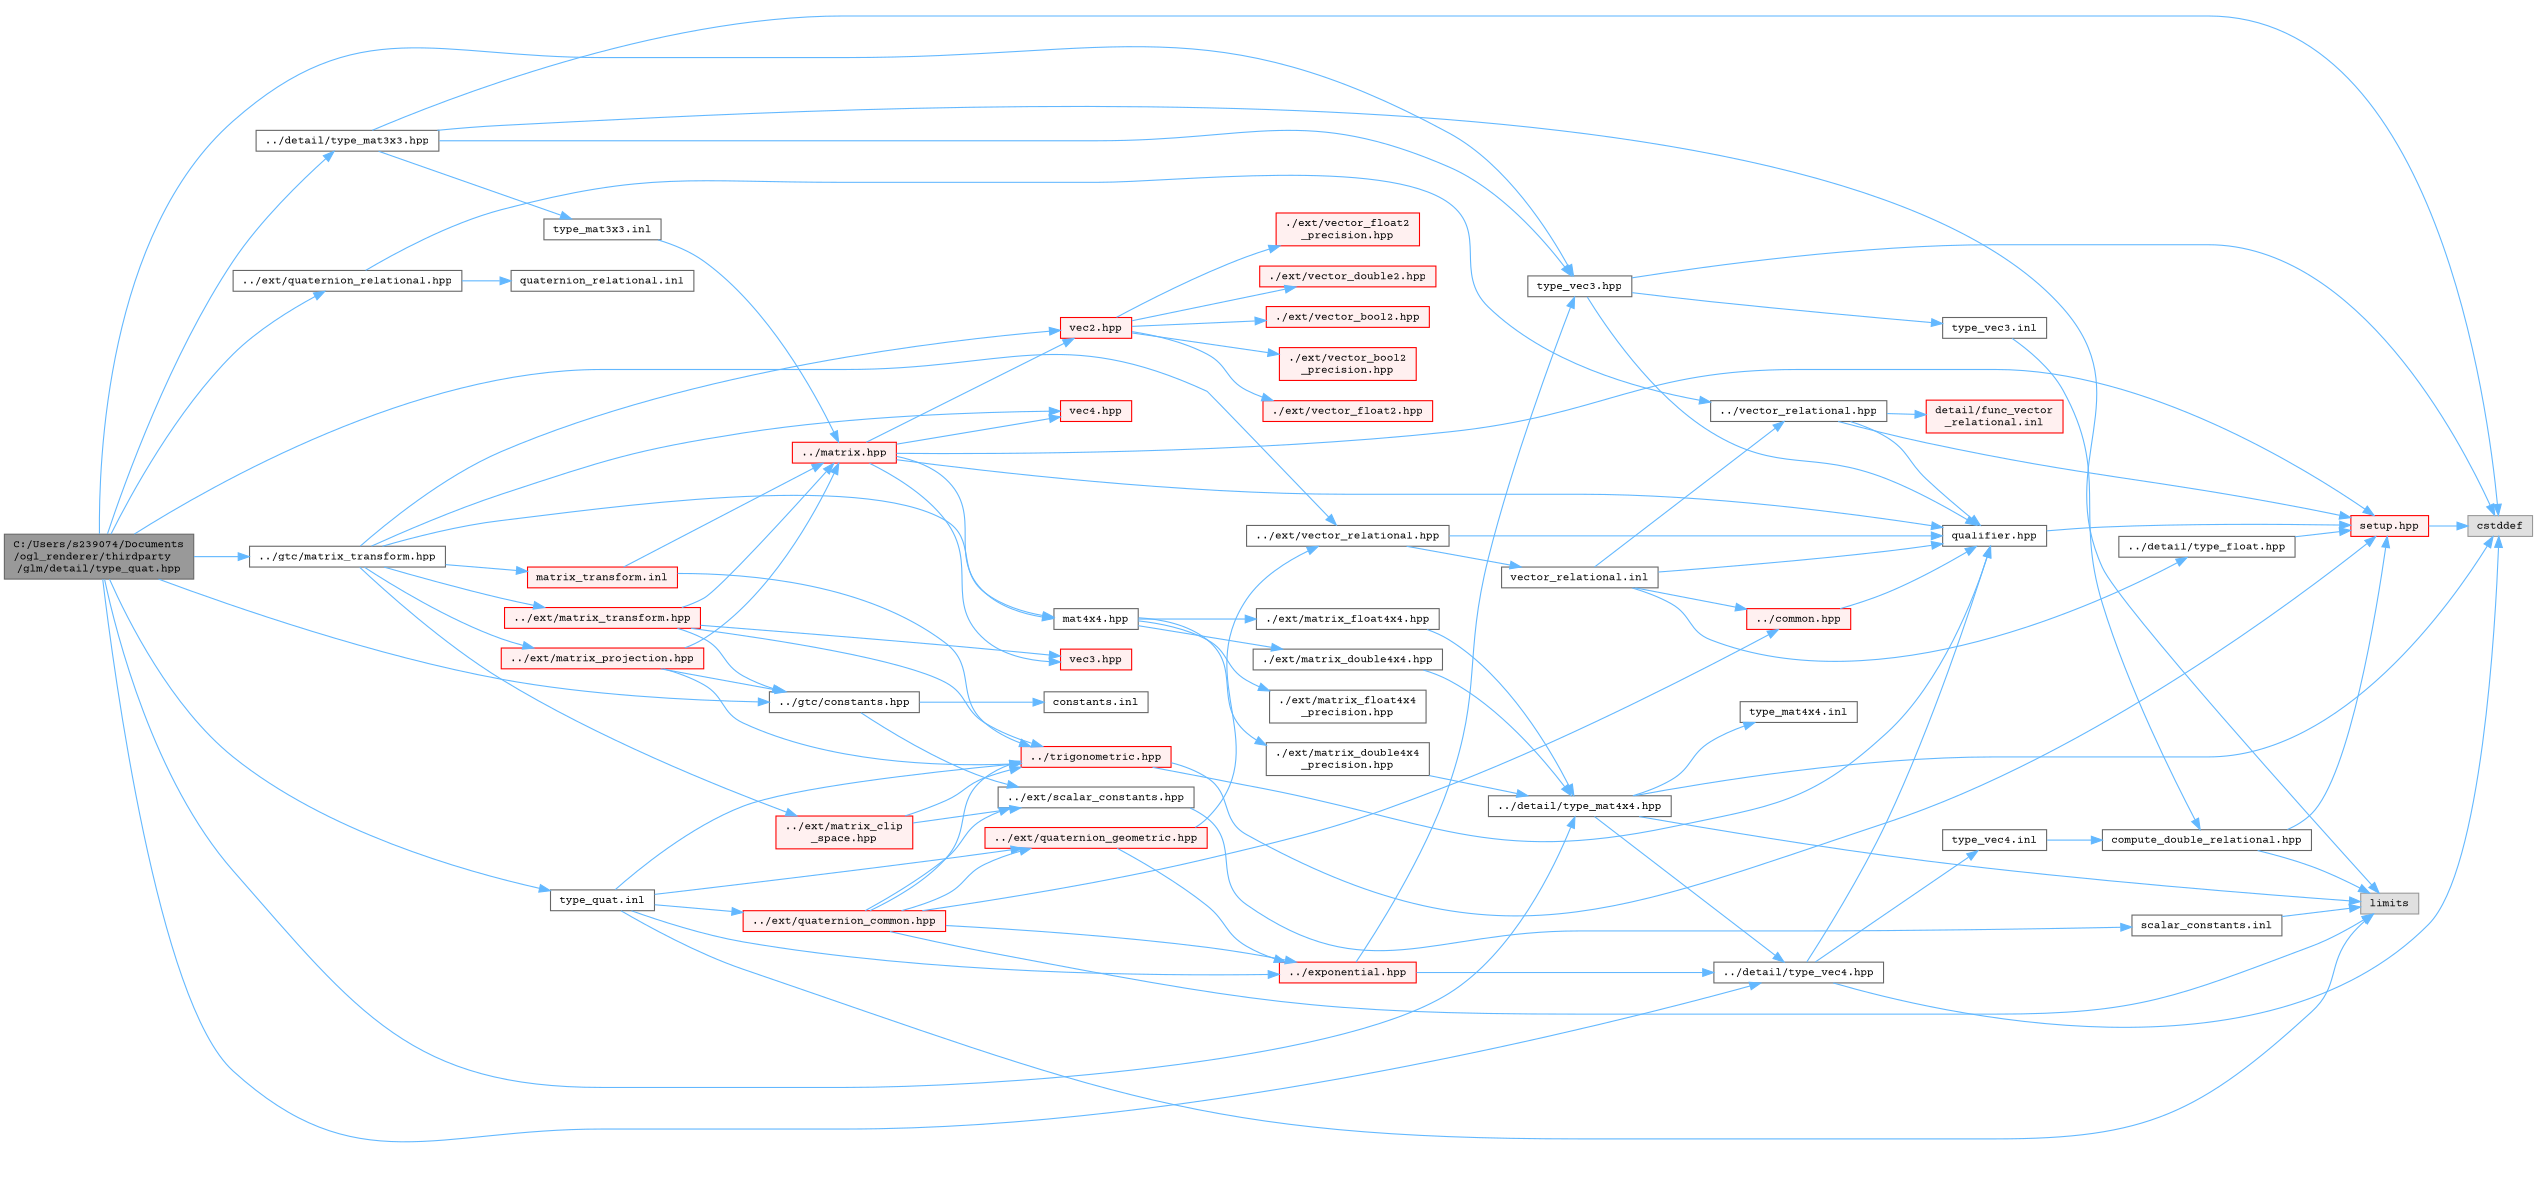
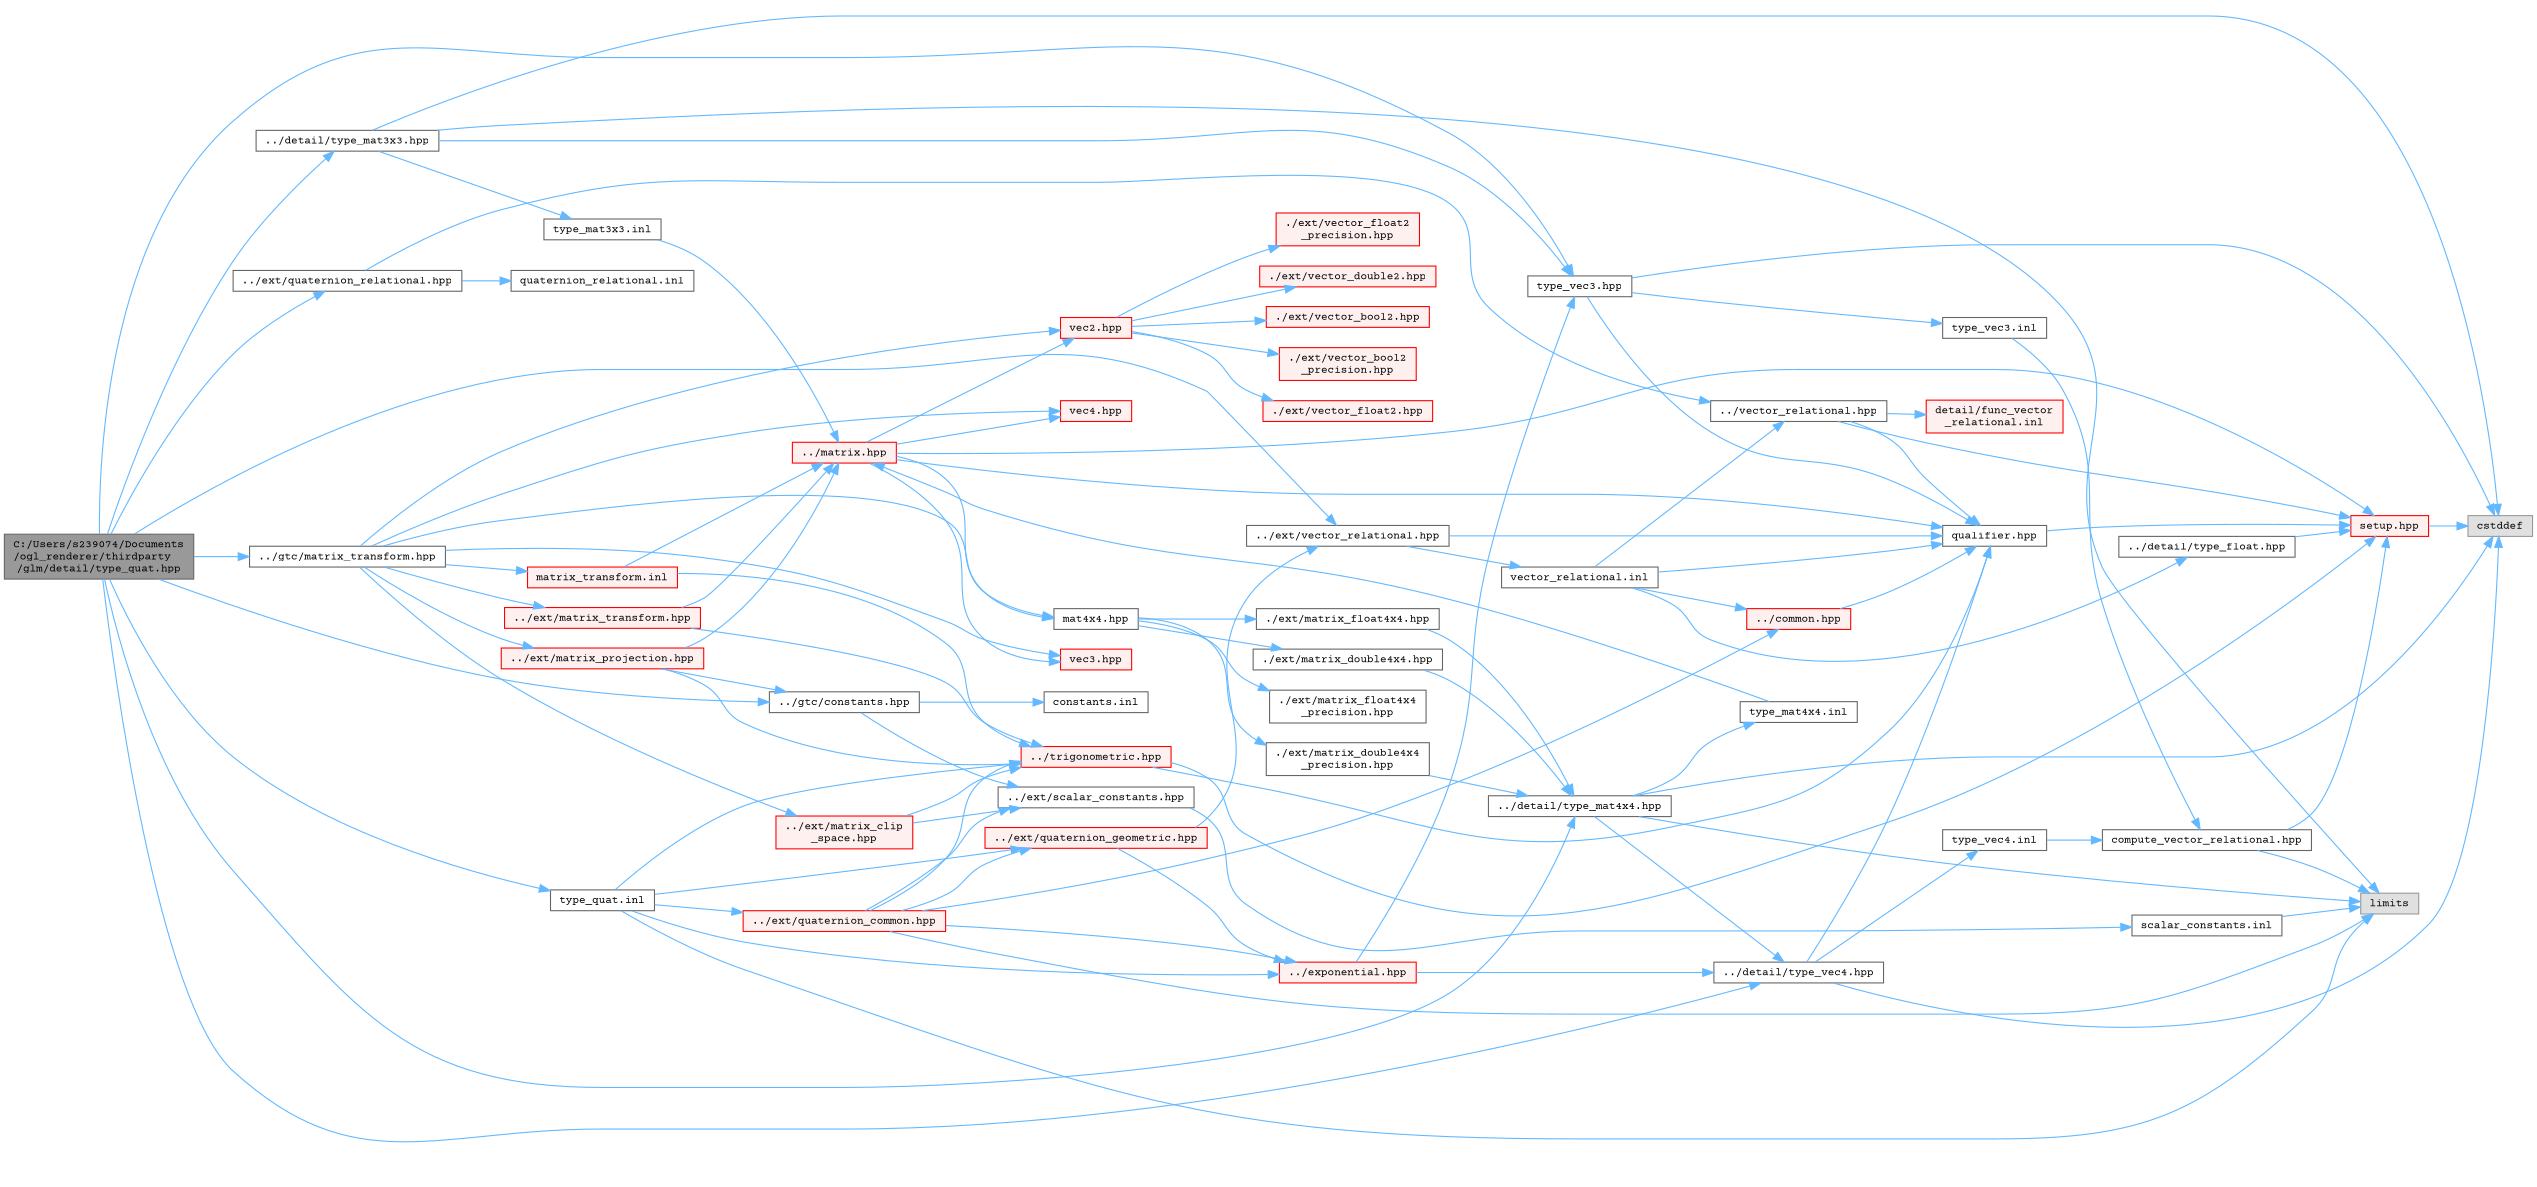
none -> (1328, 574)
(875, 639) -> (754, 565)
(725, 659) -> none
(2207, 840) -> (2207, 840)
